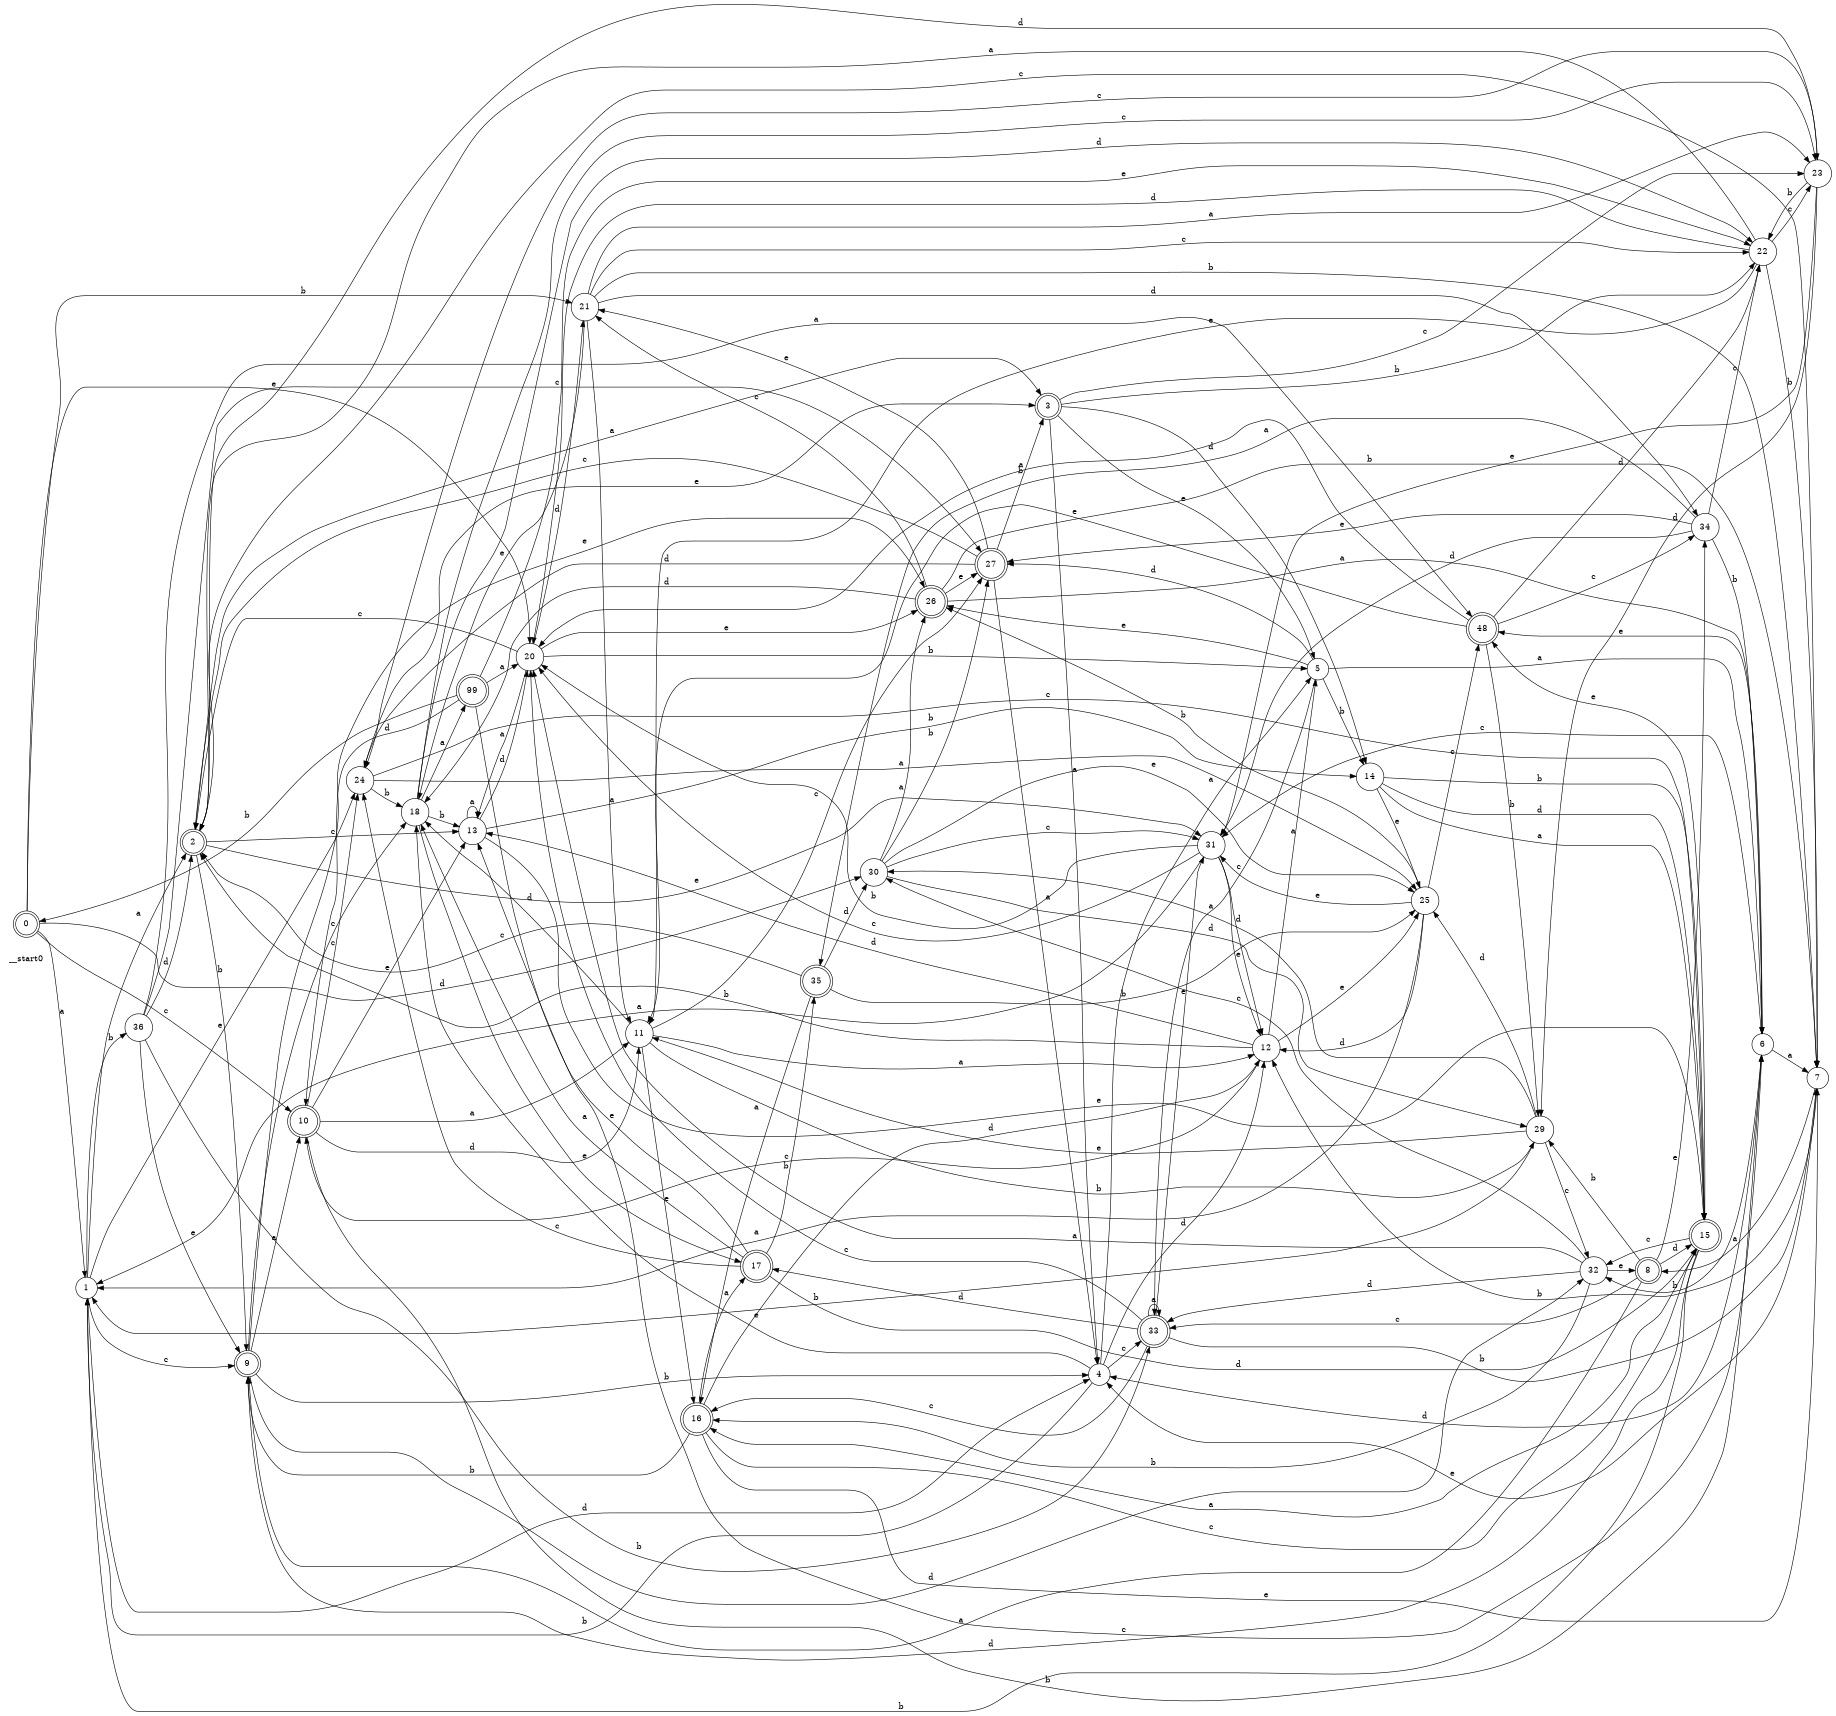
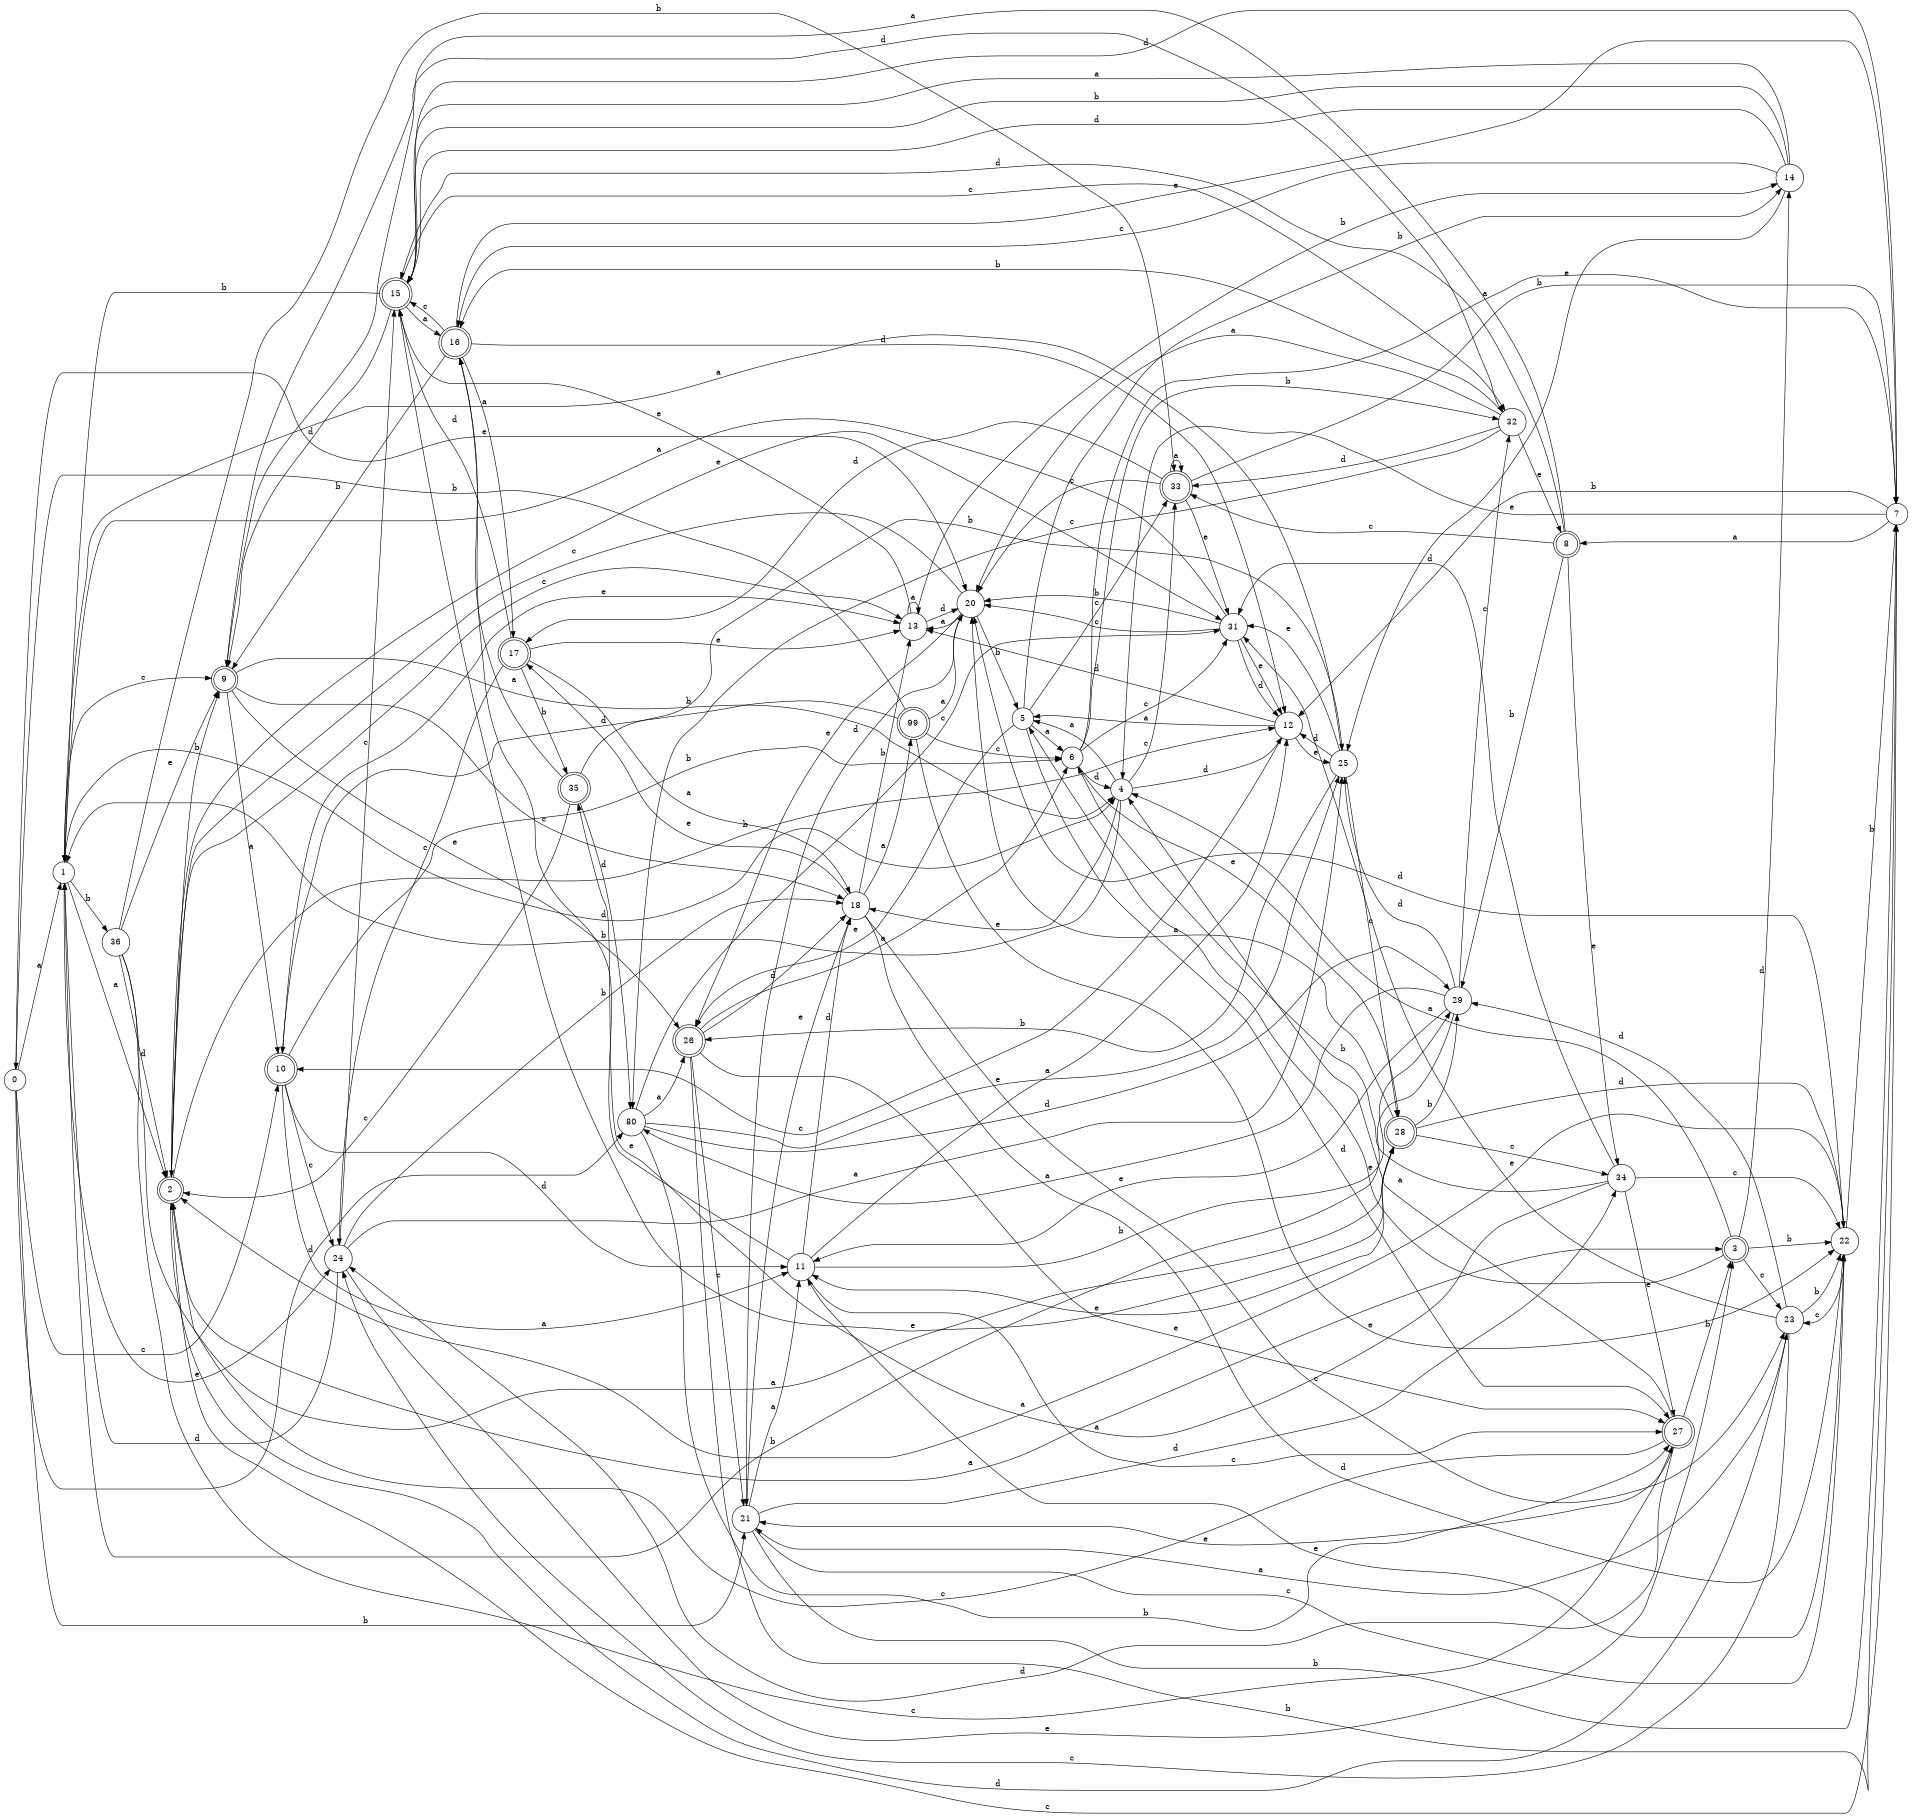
none -> (1288, 10)
(1189, 222) -> (1335, 1585)
(1483, 629) -> (1400, 1132)
(874, 872) -> (632, 1122)
(26, 924) -> (15, 1080)
(26, 959) -> none
(697, 993) -> (641, 871)
none -> (93, 1341)
(952, 1420) -> (1101, 238)
